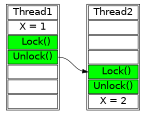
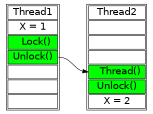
(113, 71) -> (117, 71)
